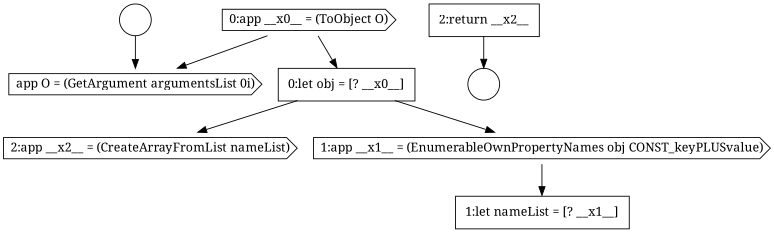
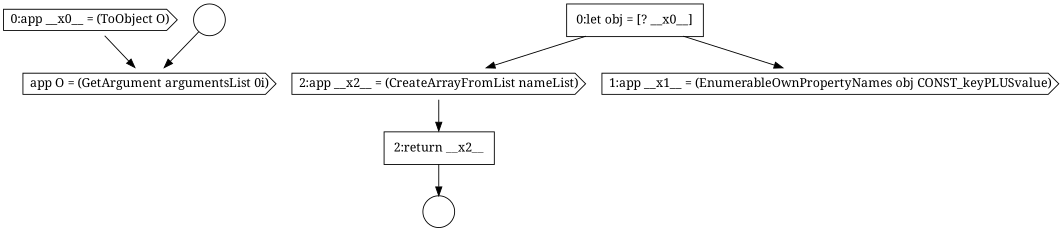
(325, 48) -> none
none -> (439, 111)
(542, 212) -> none
